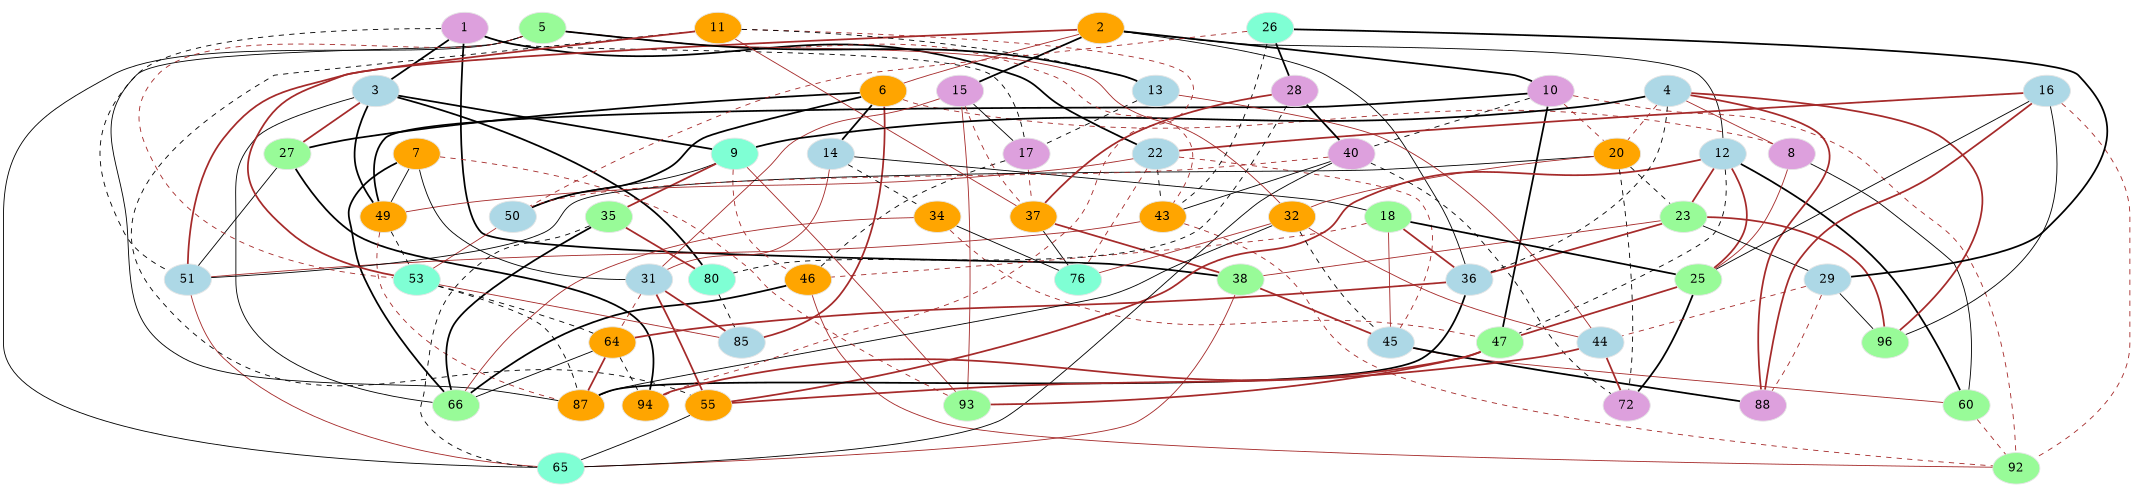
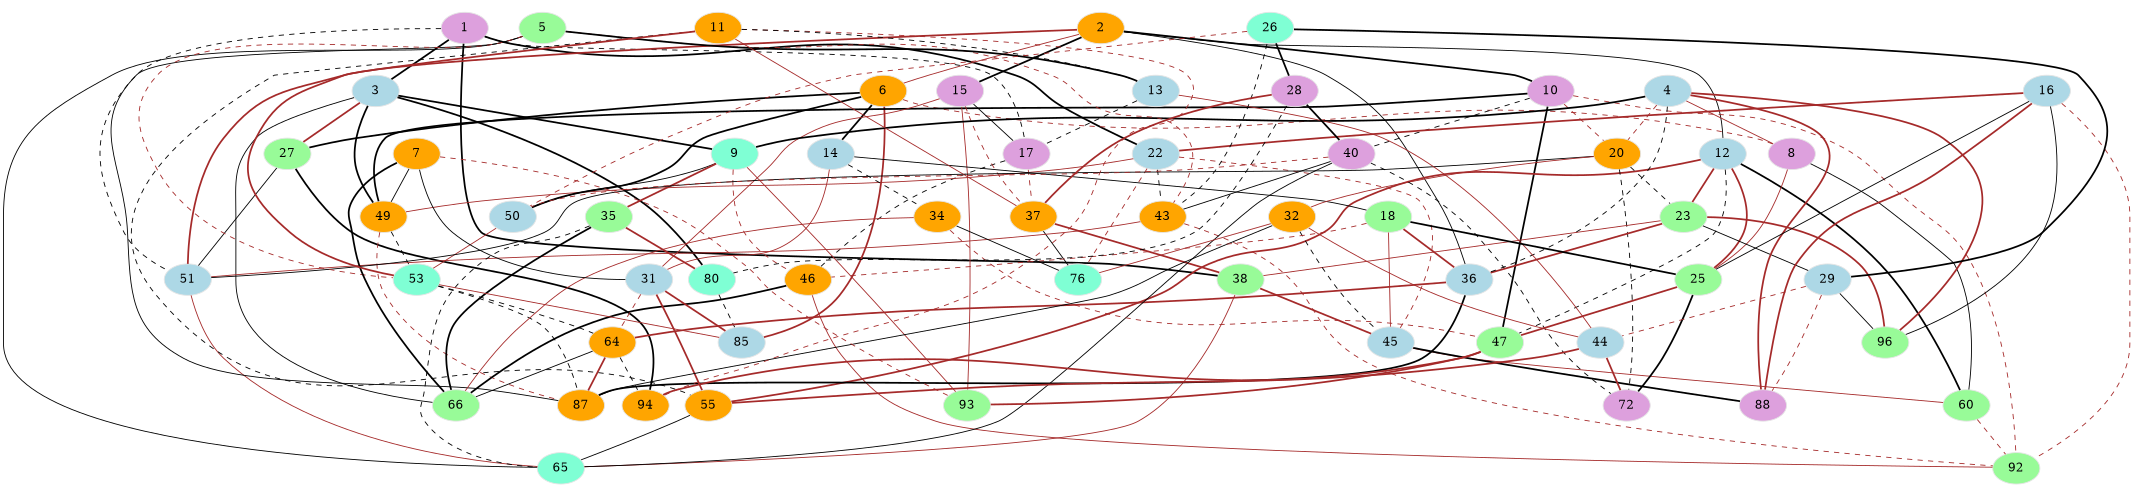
(1075, 73) -> none
